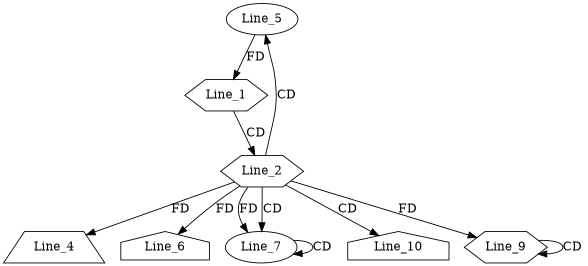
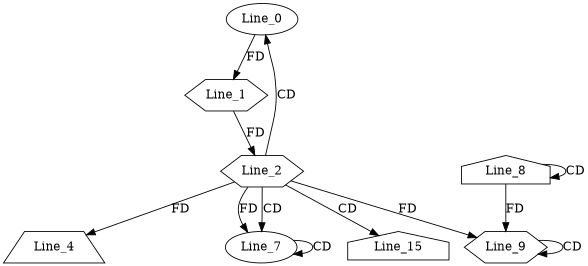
(262, 19) -> (262, 19)
(256, 133) -> (256, 133)
none -> (506, 171)
(165, 247) -> none
(398, 247) -> (398, 247)
